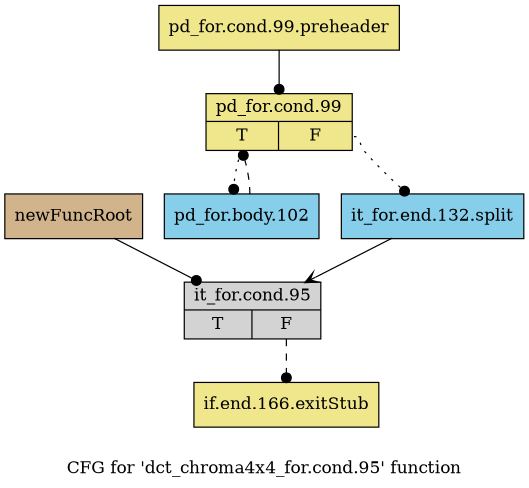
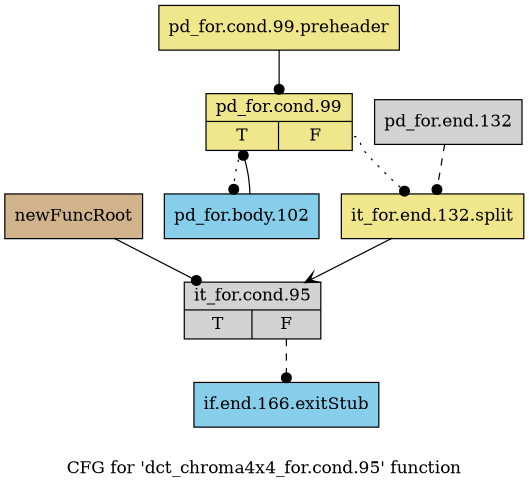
none -> (448, 122)
(249, 177) -> (249, 177)
(433, 216) -> (433, 216)
(286, 405) -> (286, 405)
